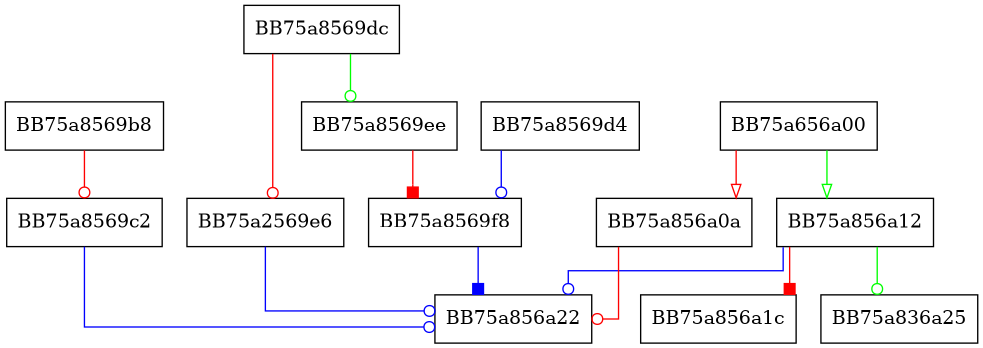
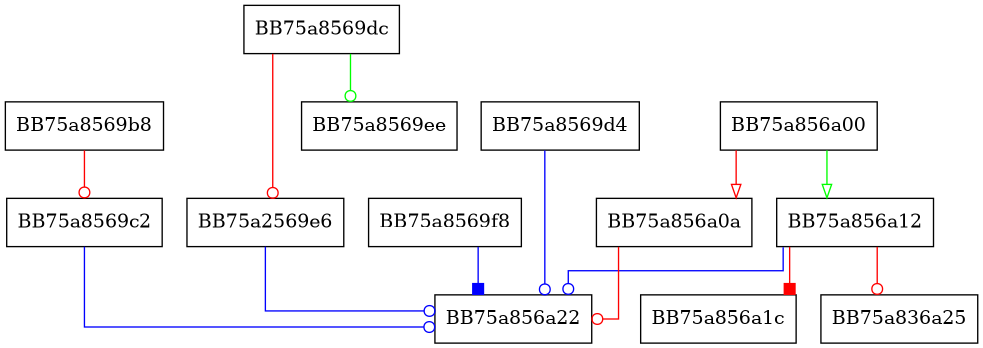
(799, 126) -> (799, 126)
(413, 167) -> none
(501, 169) -> (545, 217)
(877, 265) -> (877, 265)
